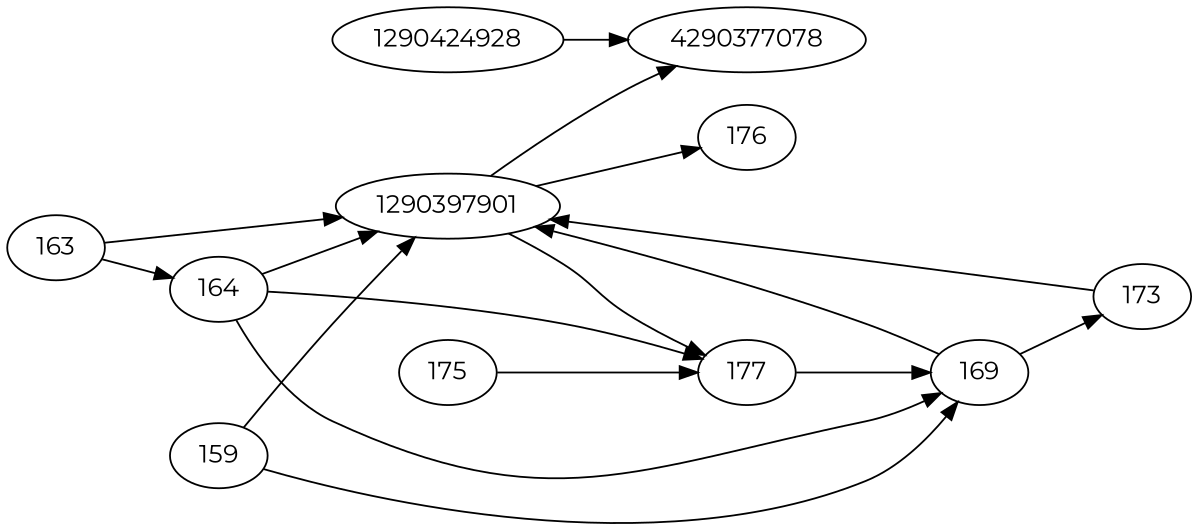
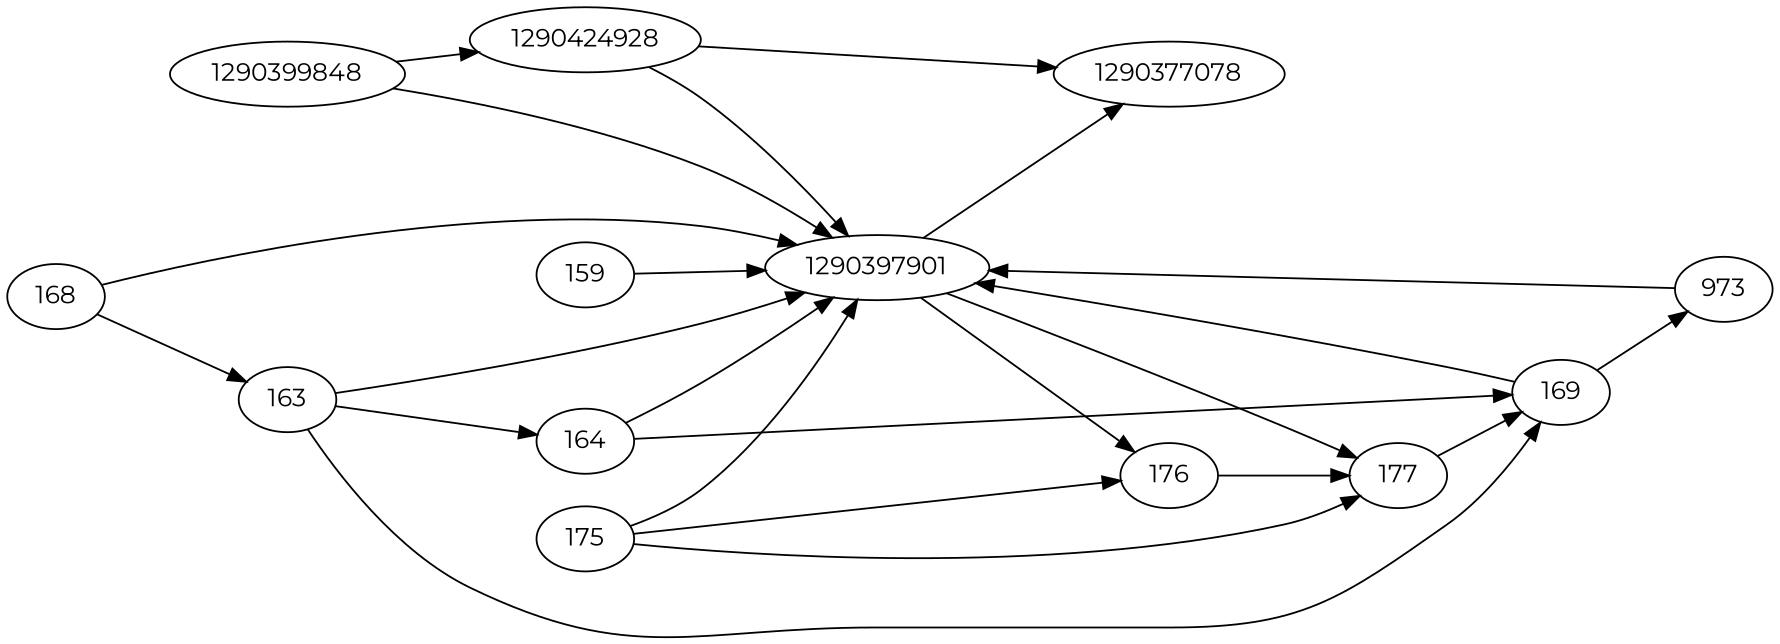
(747, 40) -> (1169, 74)
none -> (288, 74)
none -> (749, 137)
none -> (56, 297)
(1142, 297) -> (1724, 289)
(478, 311) -> (1275, 476)
none -> (750, 445)
none -> (868, 508)
(617, 523) -> (913, 627)
